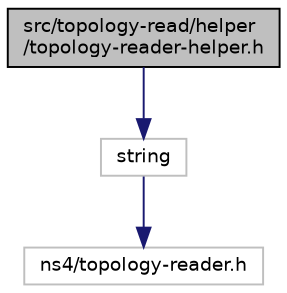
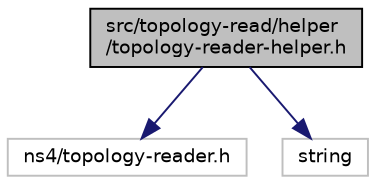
(144, 202) -> (179, 95)
